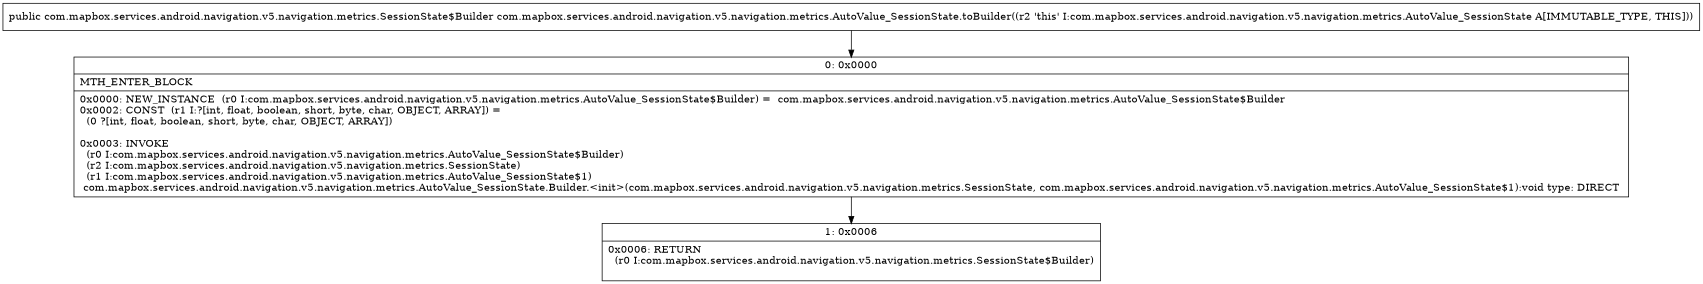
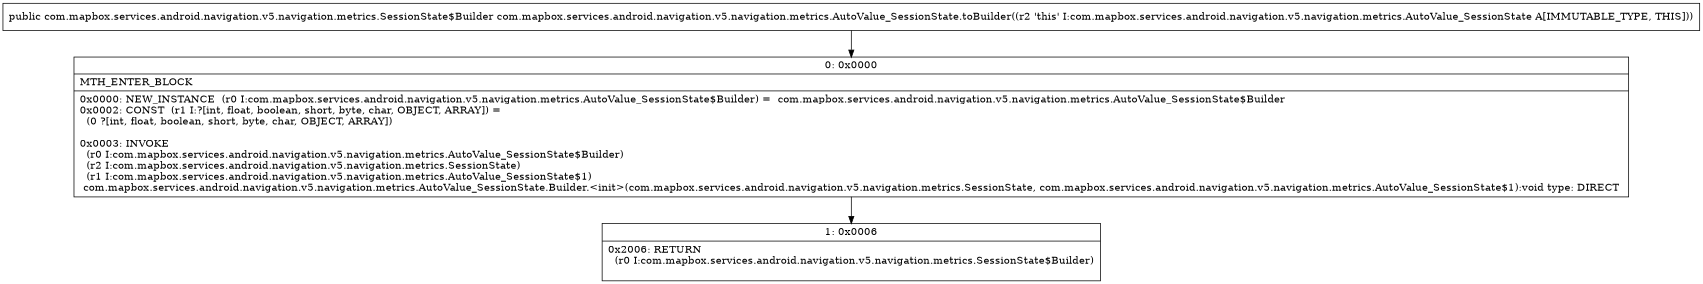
(658, 250) -> (658, 250)
